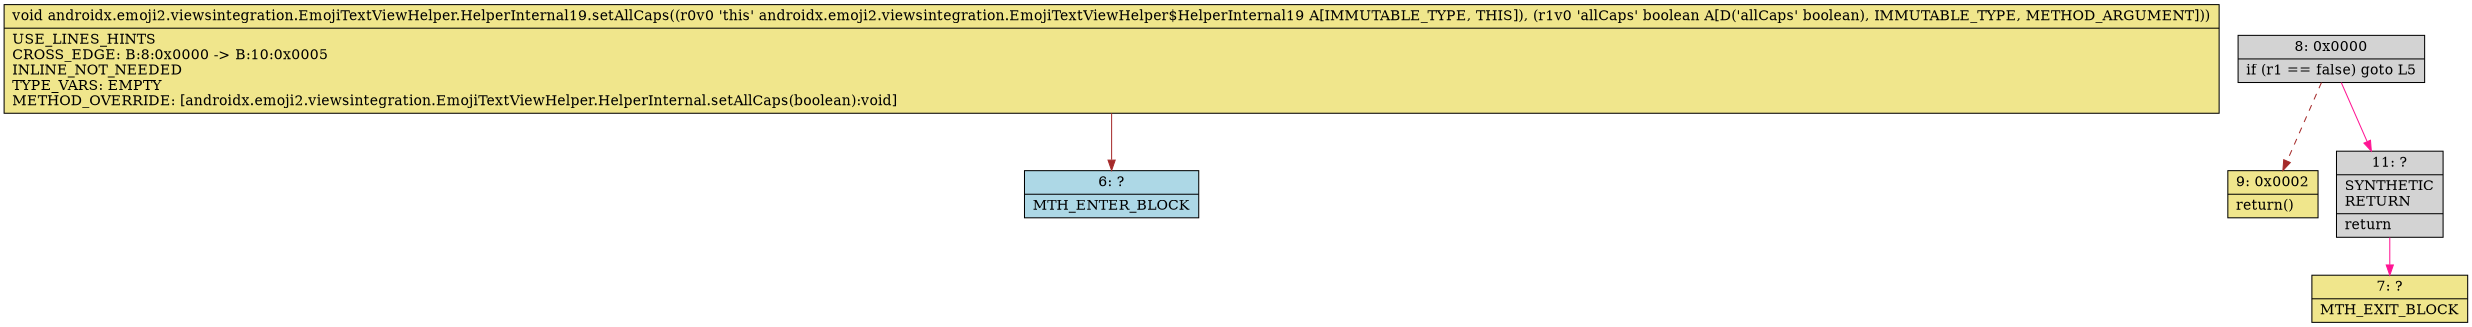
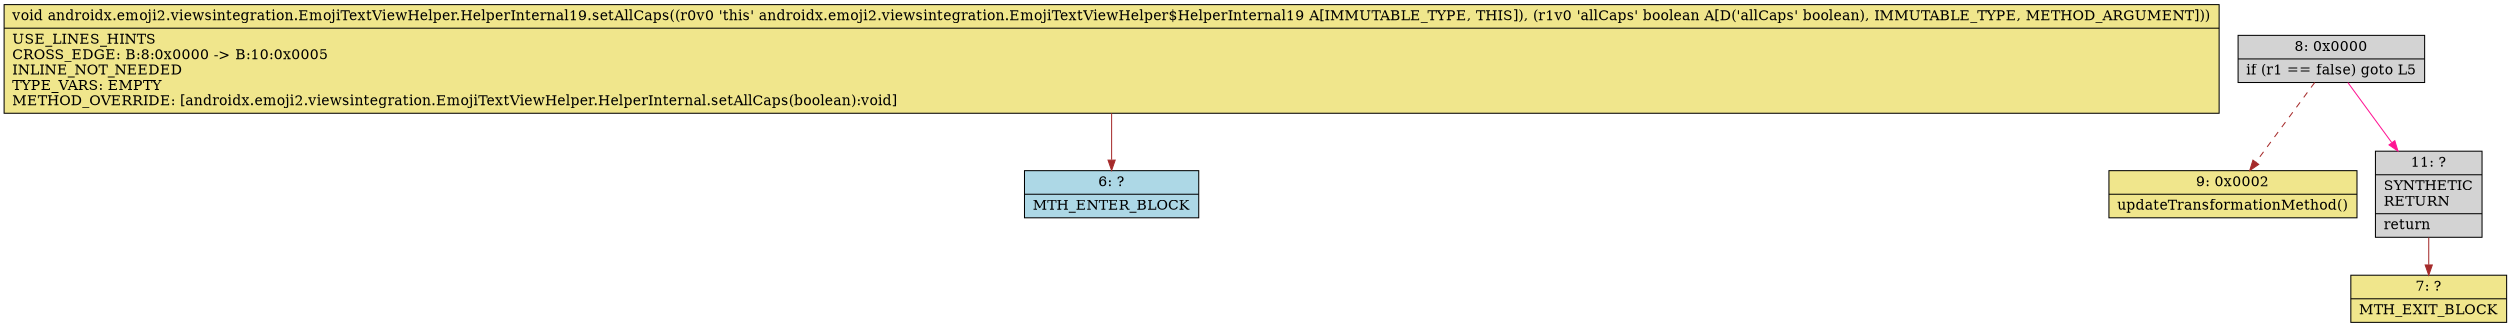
(2265, 206) -> (2233, 206)
(2390, 251) -> (2429, 251)
